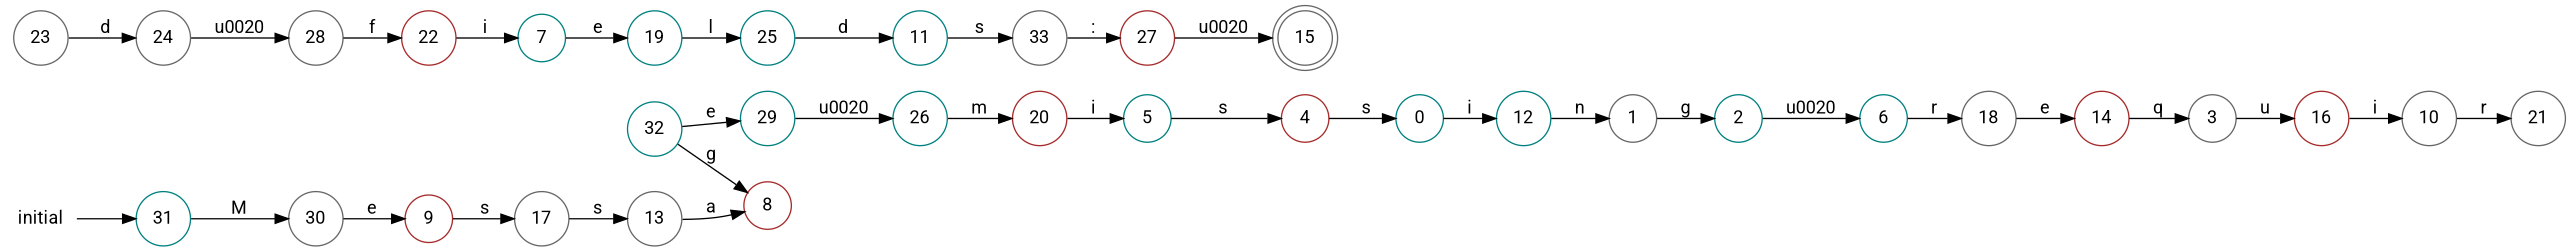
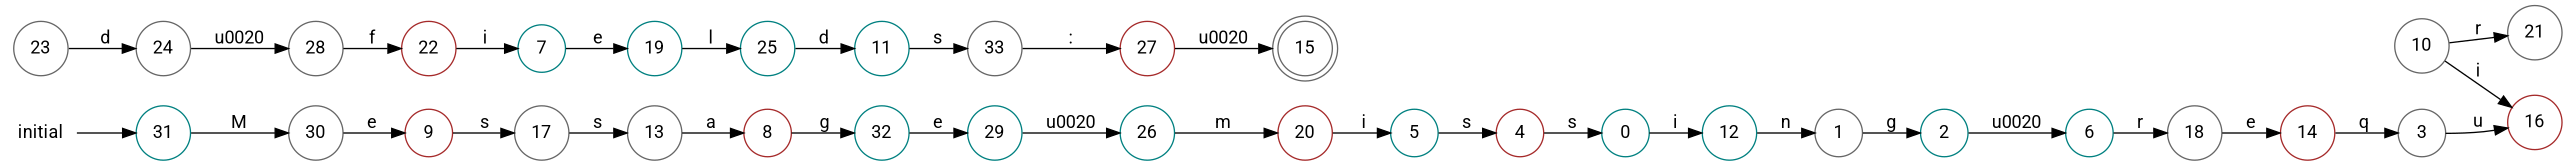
(2369, 118) -> (2473, 80)
(707, 164) -> (816, 133)
